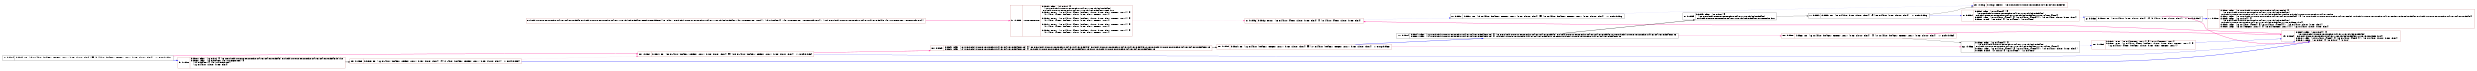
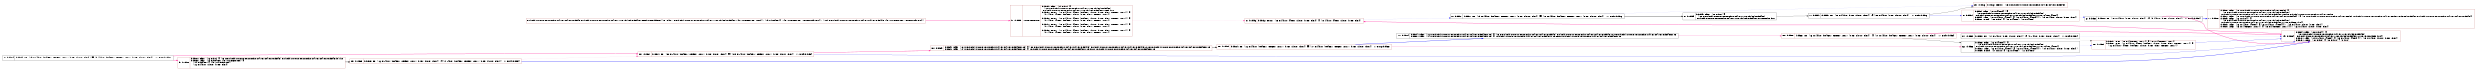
(1628, 27) -> (1653, 16)
none -> (2020, 36)
(175, 60) -> (175, 60)
